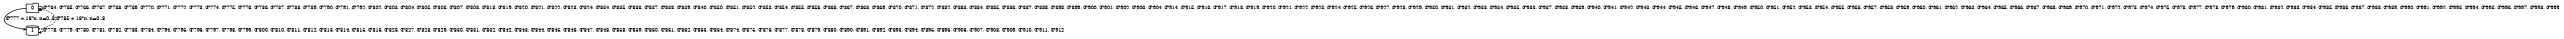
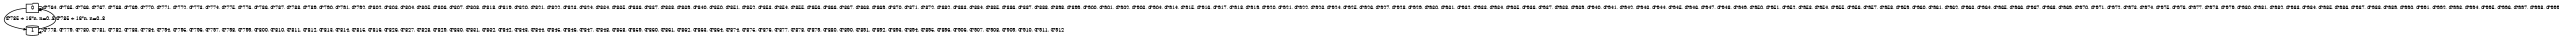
(30, 19) -> (30, 19)
(56, 20) -> (56, 20)
